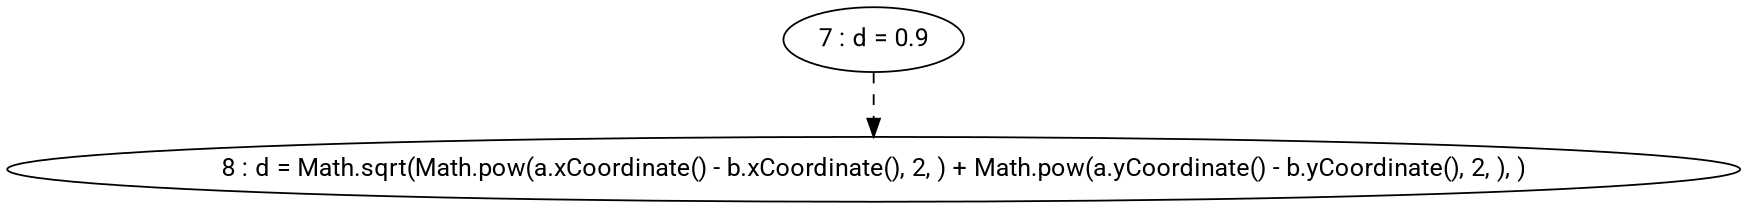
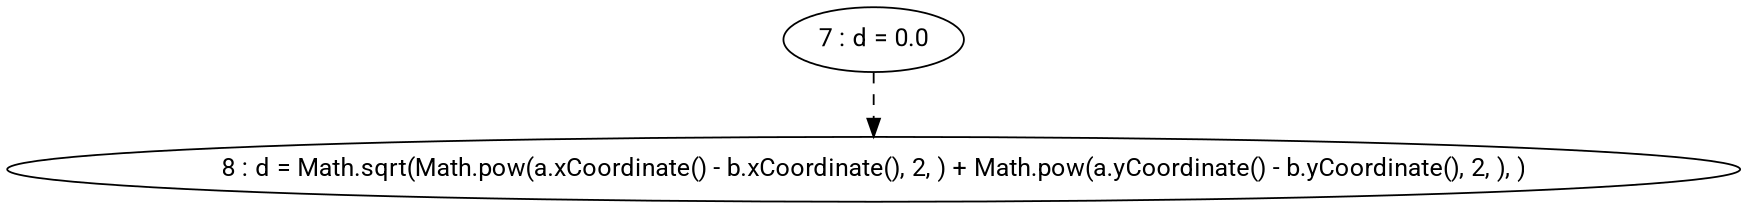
(874, 40) -> (874, 40)
